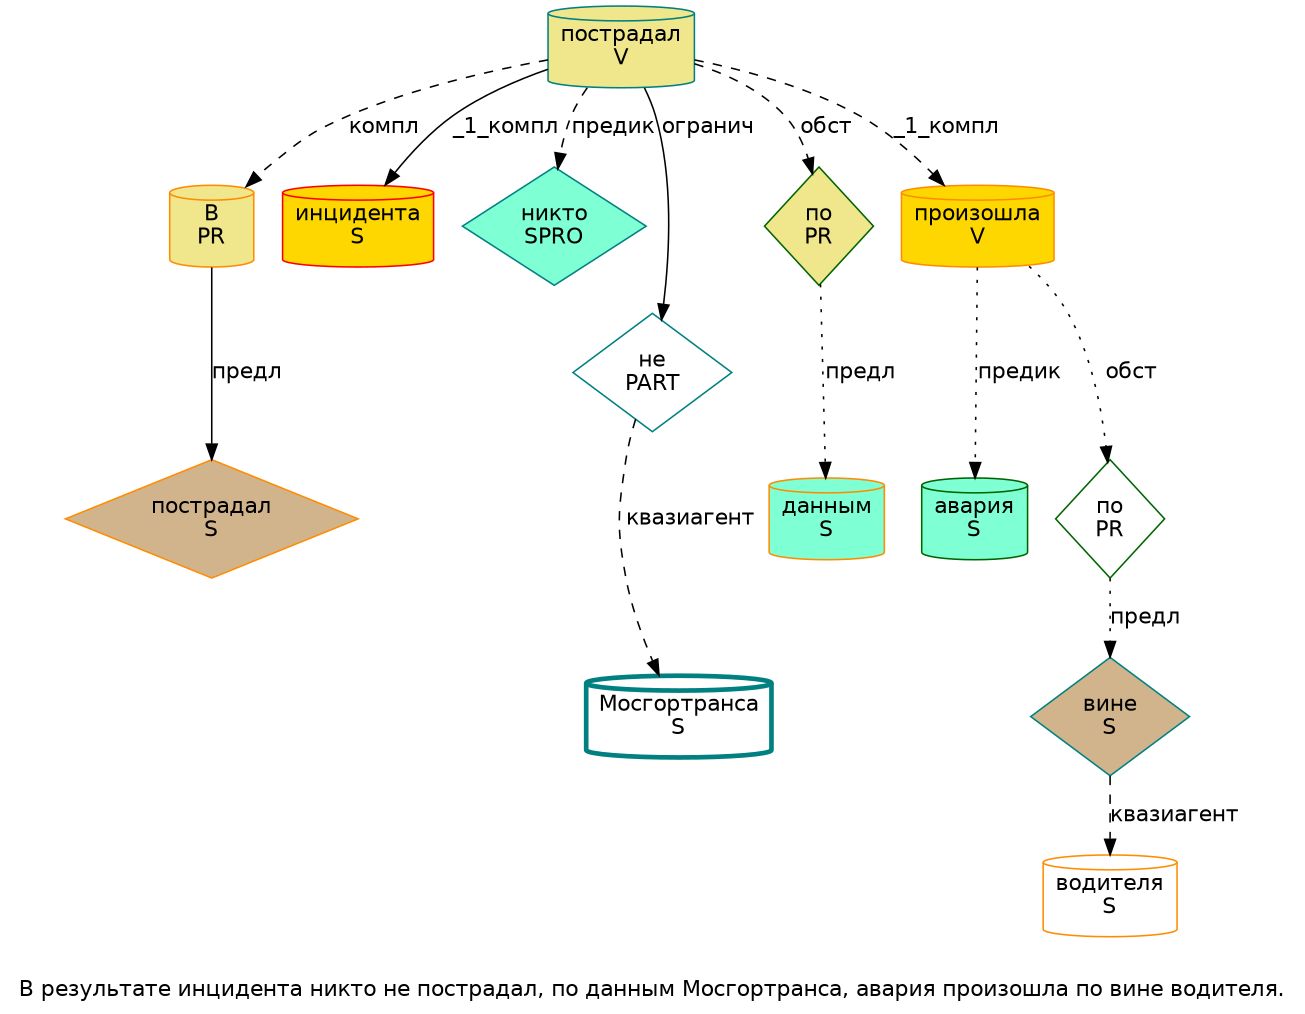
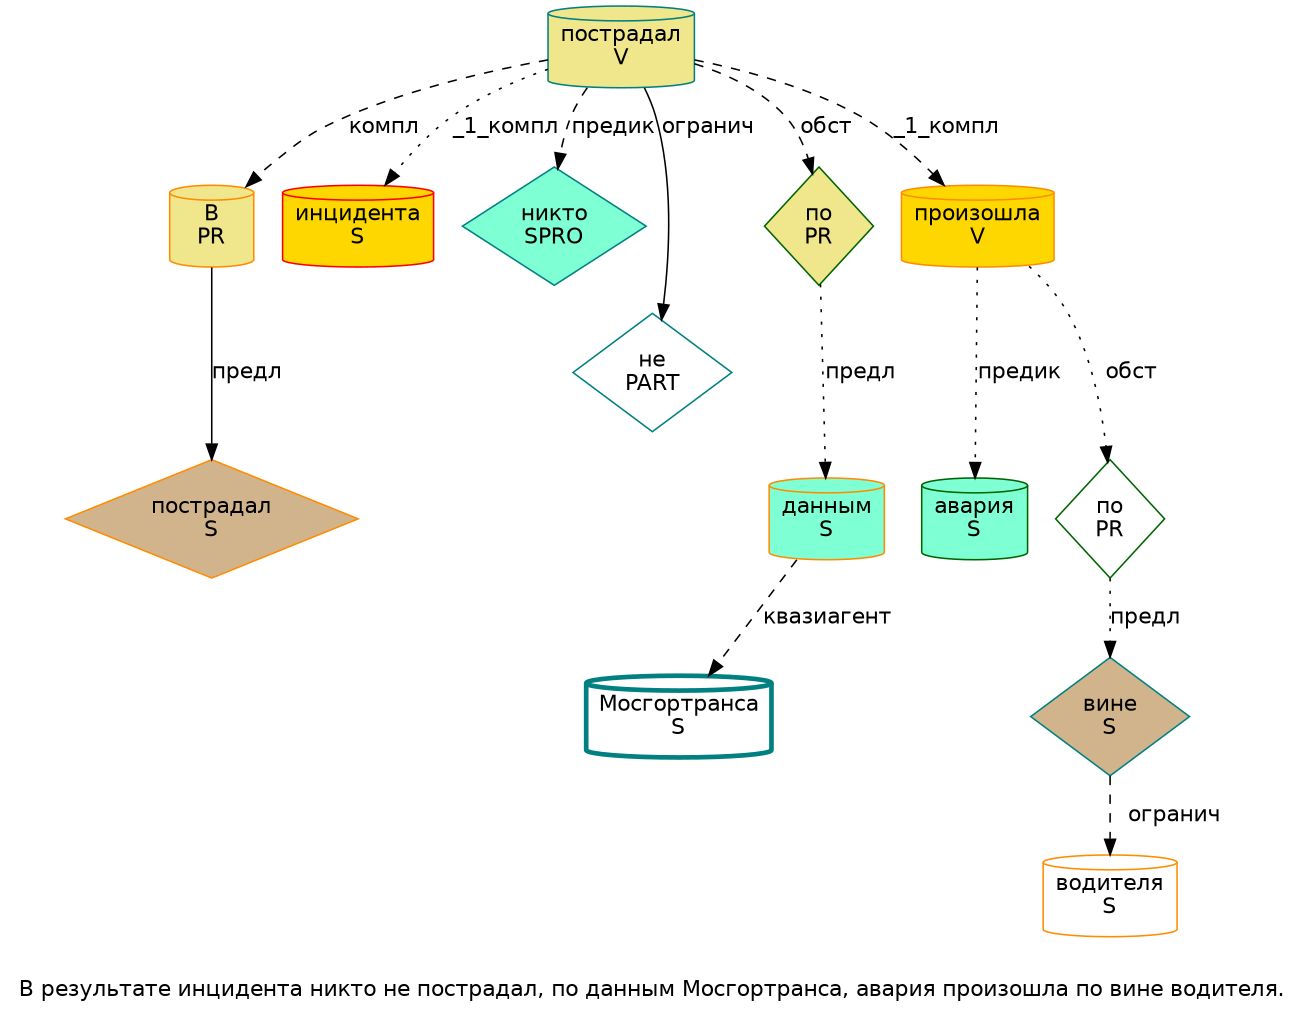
(463, 109) -> (463, 109)
(620, 542) -> (757, 612)
(1175, 815) -> (1175, 815)
